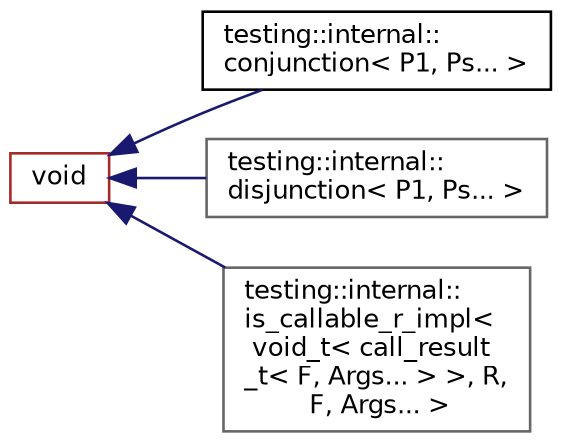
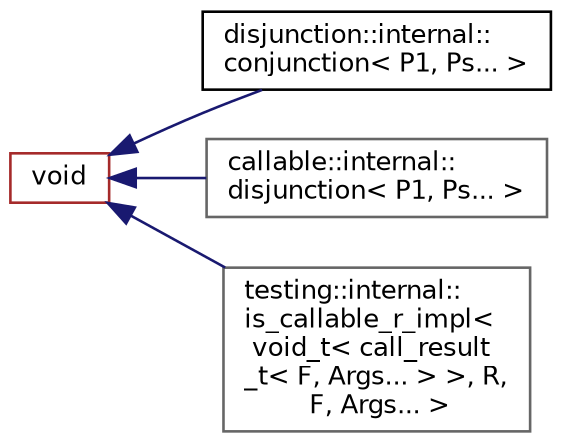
(377, 51) -> (377, 51)
(377, 178) -> (377, 178)
